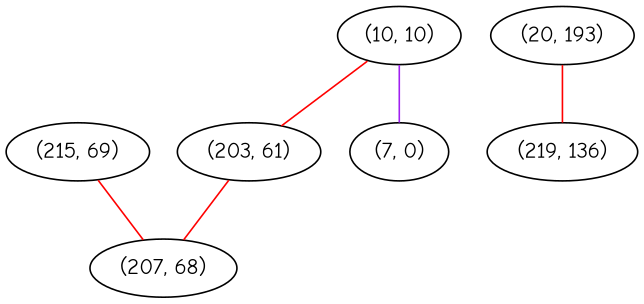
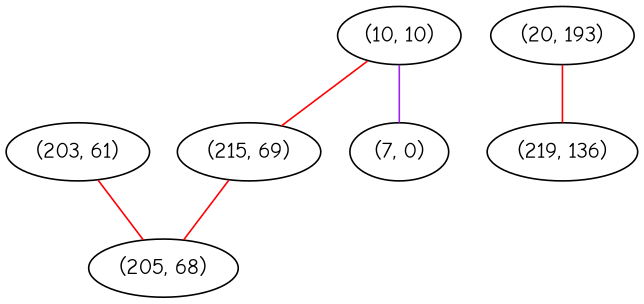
(324, 94) -> (324, 94)
(163, 268) -> (163, 268)
